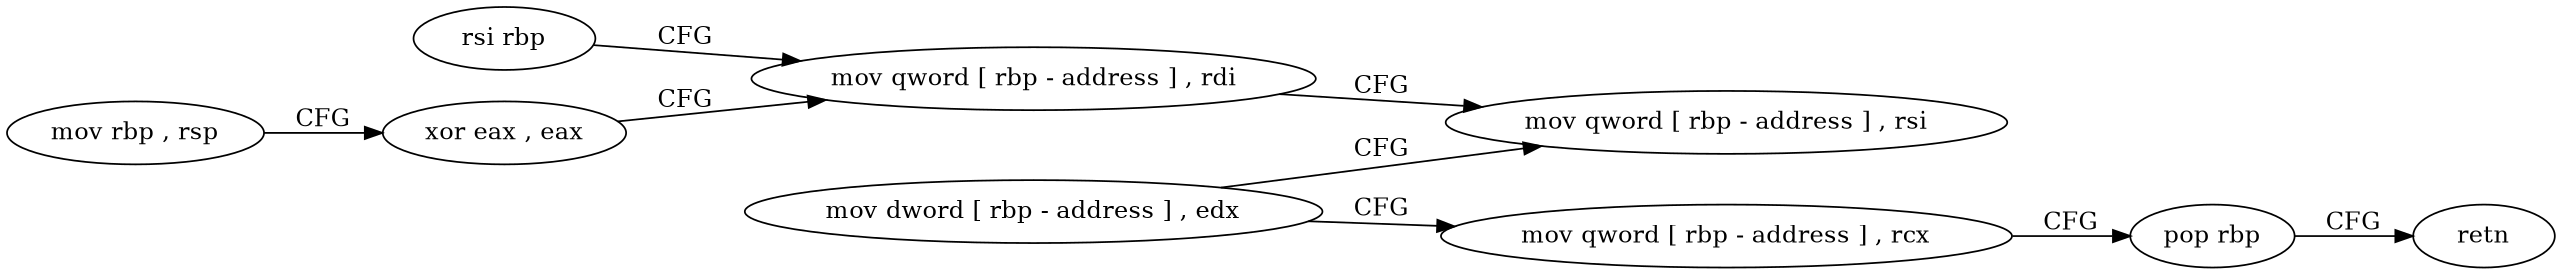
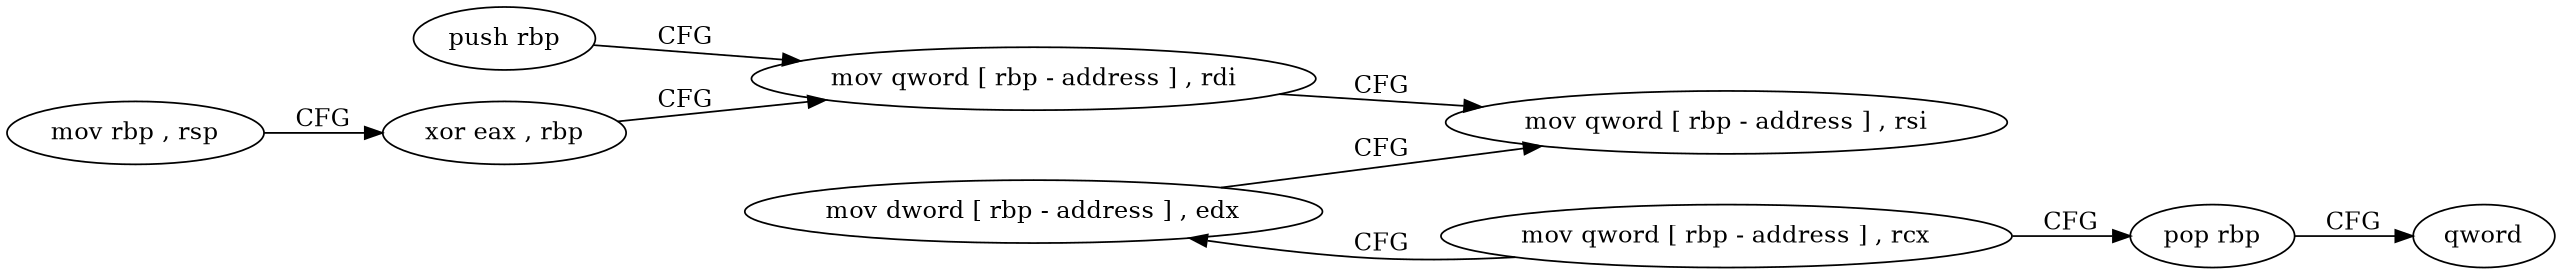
(504, 38) -> (504, 38)
(504, 133) -> (504, 133)
(1373, 224) -> (1361, 257)
(2484, 236) -> (2484, 236)
